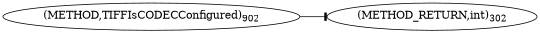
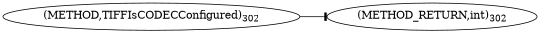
(251, 16) -> (251, 16)
